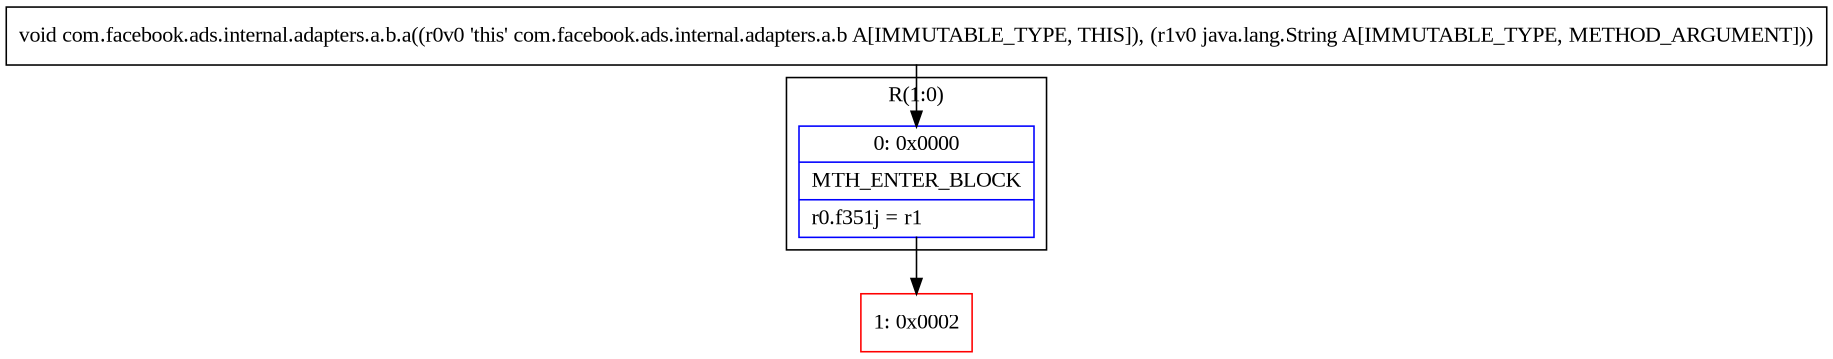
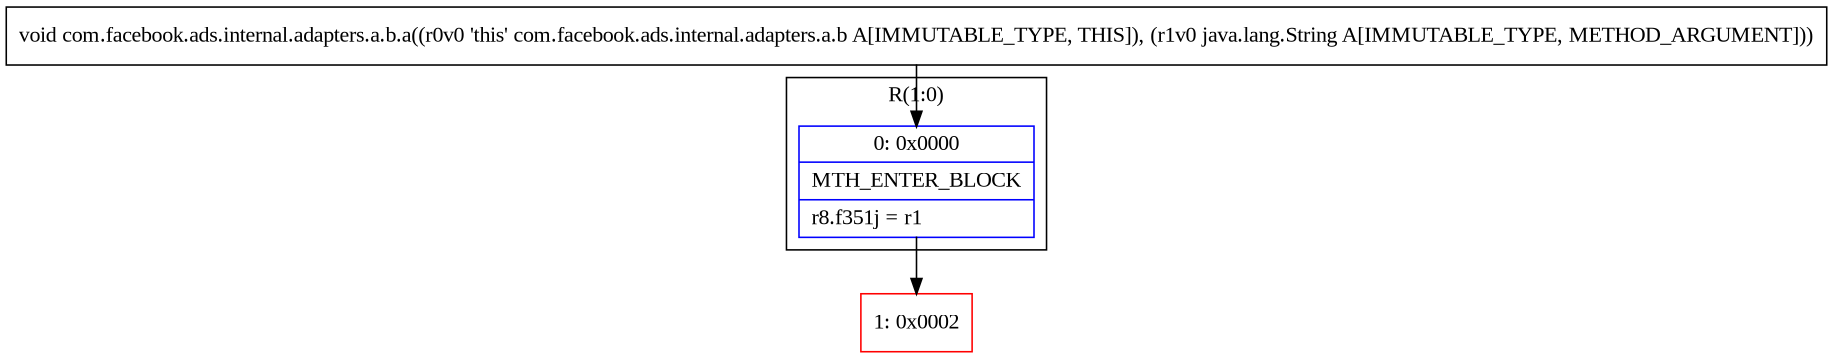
(867, 218) -> (867, 218)
